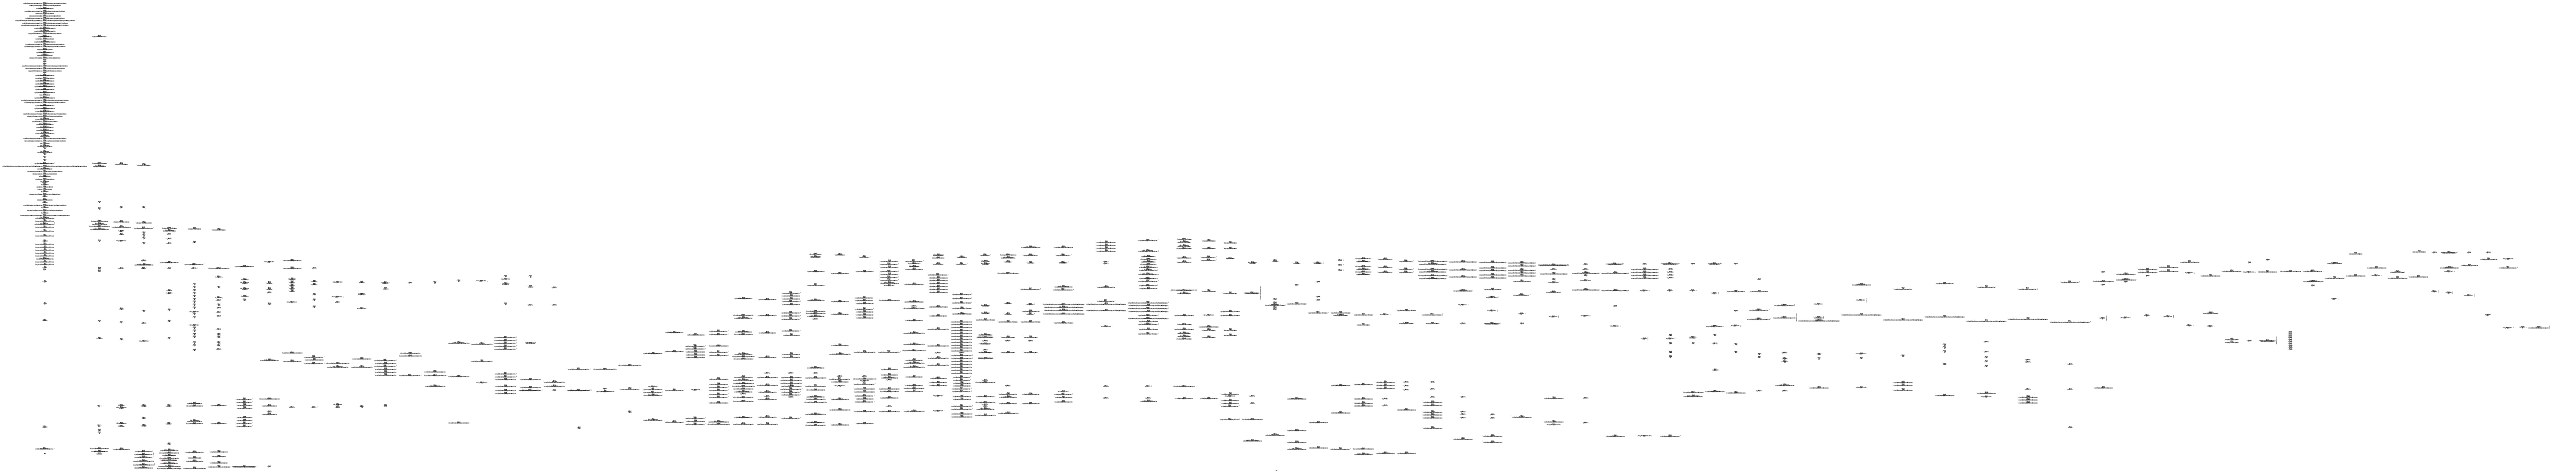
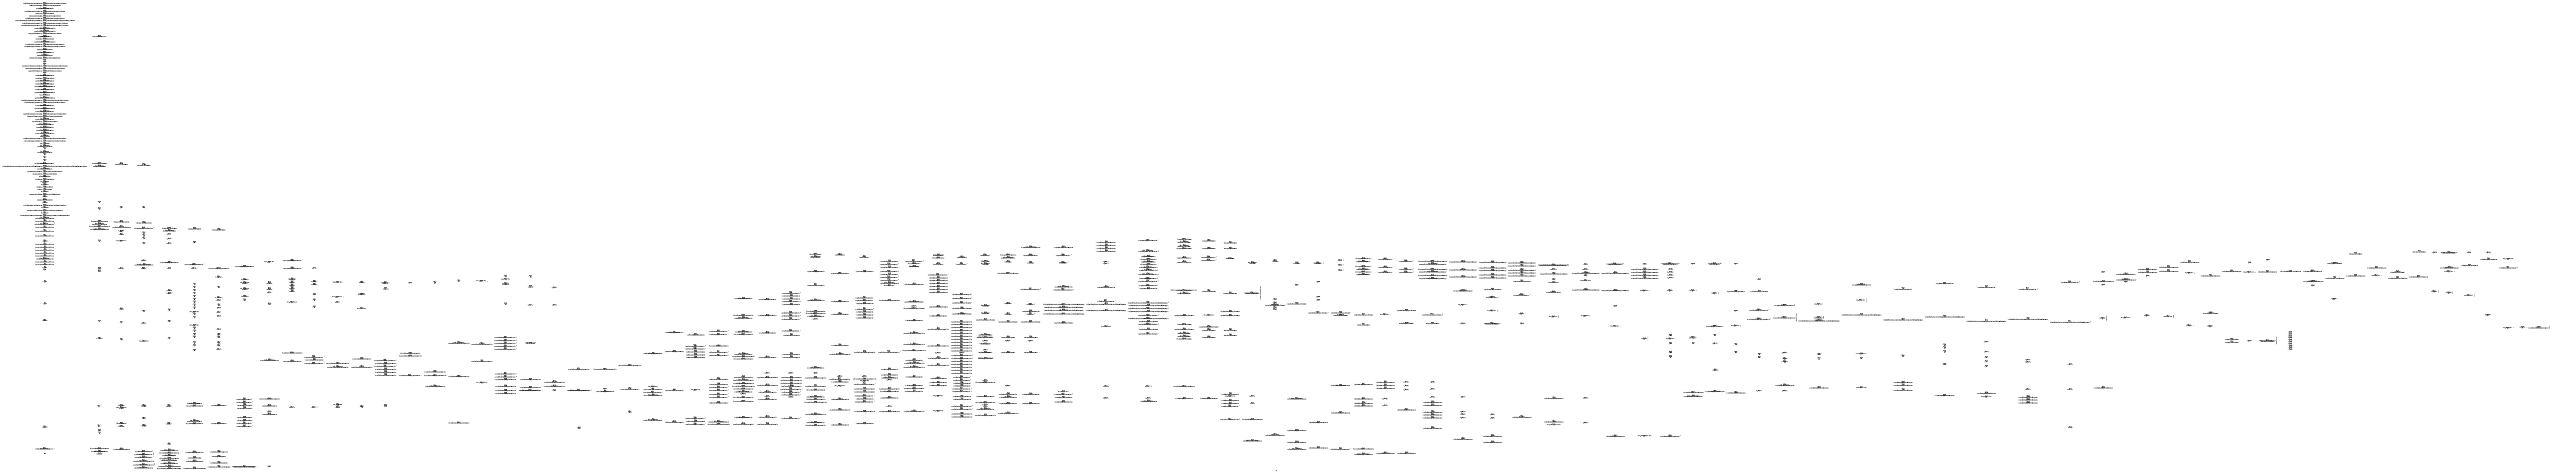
(914, 269) -> none
